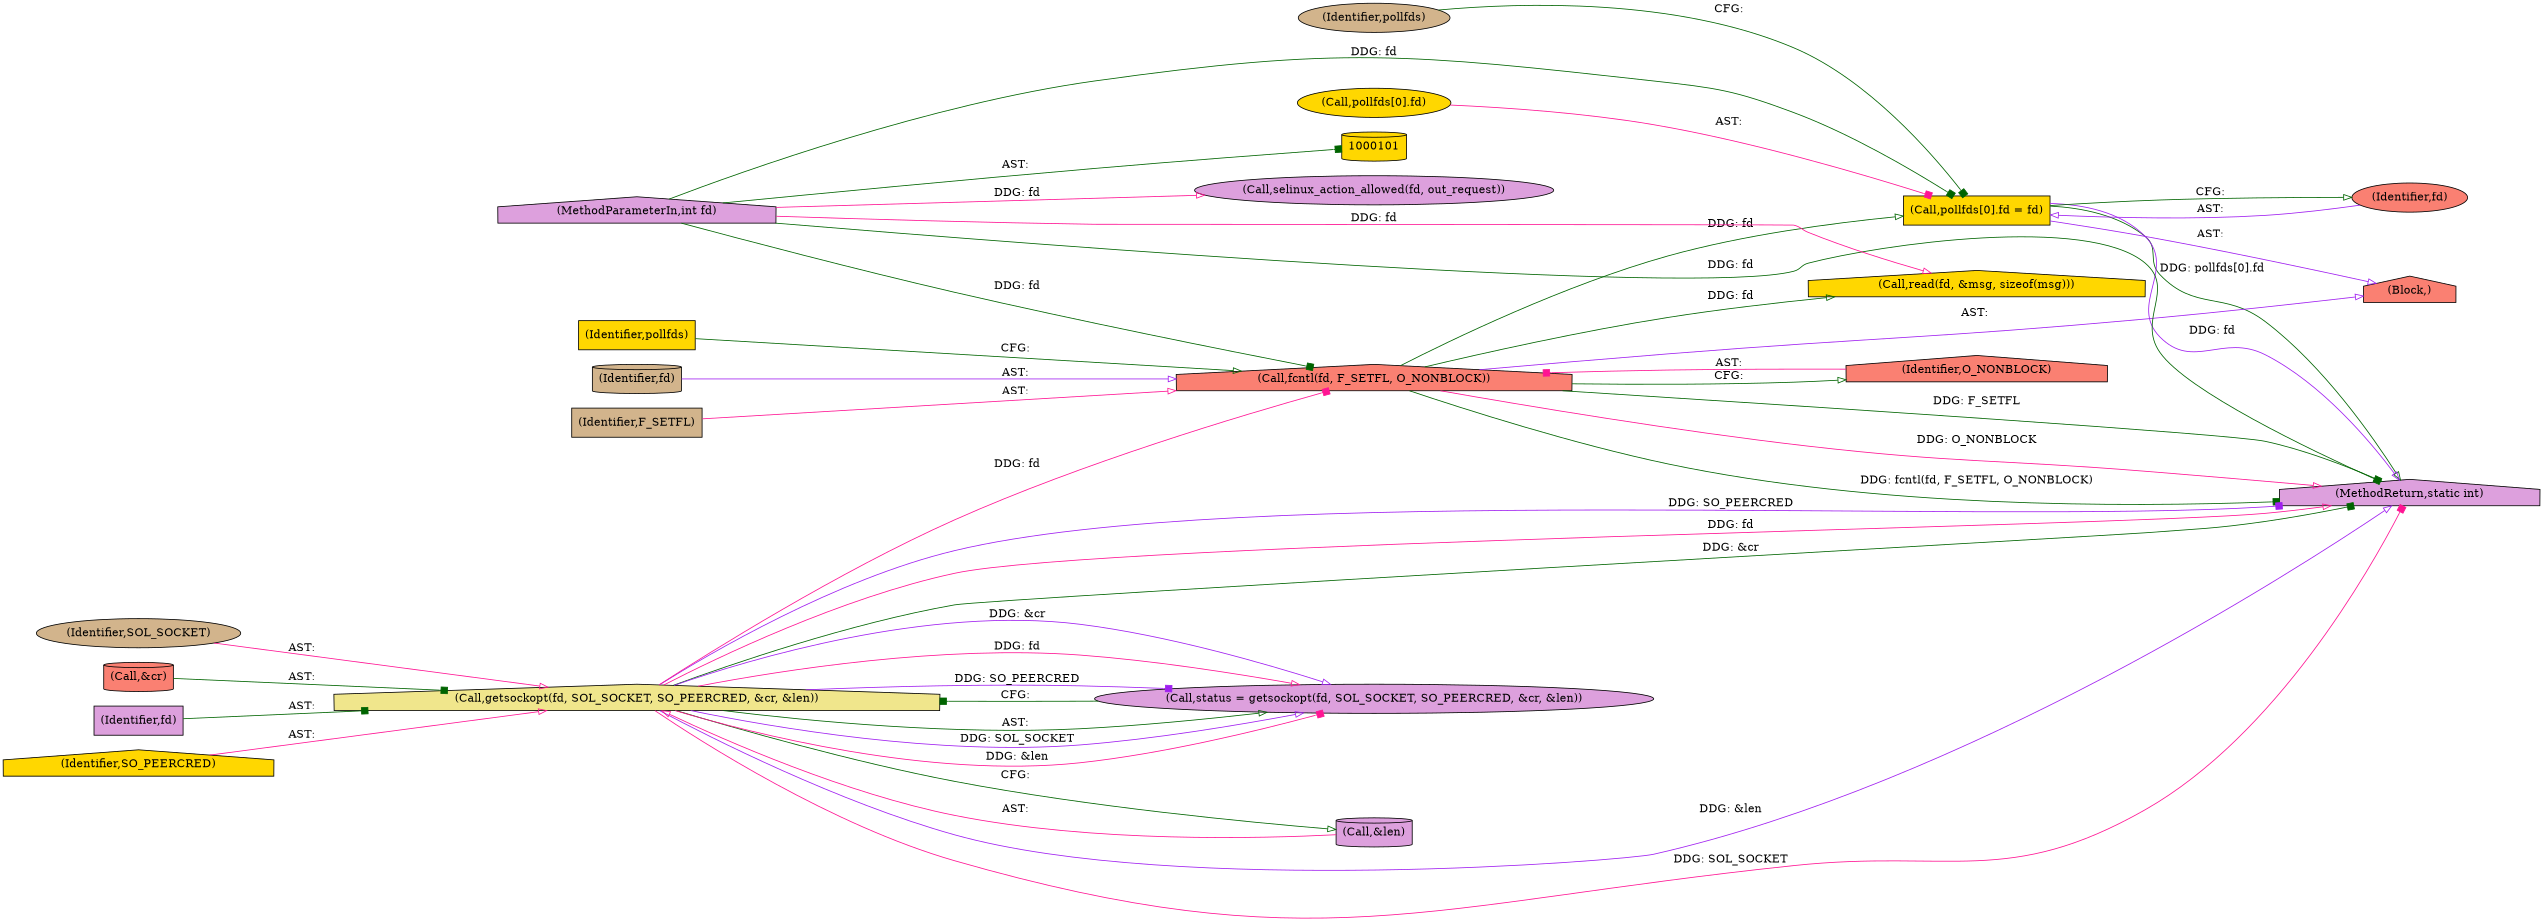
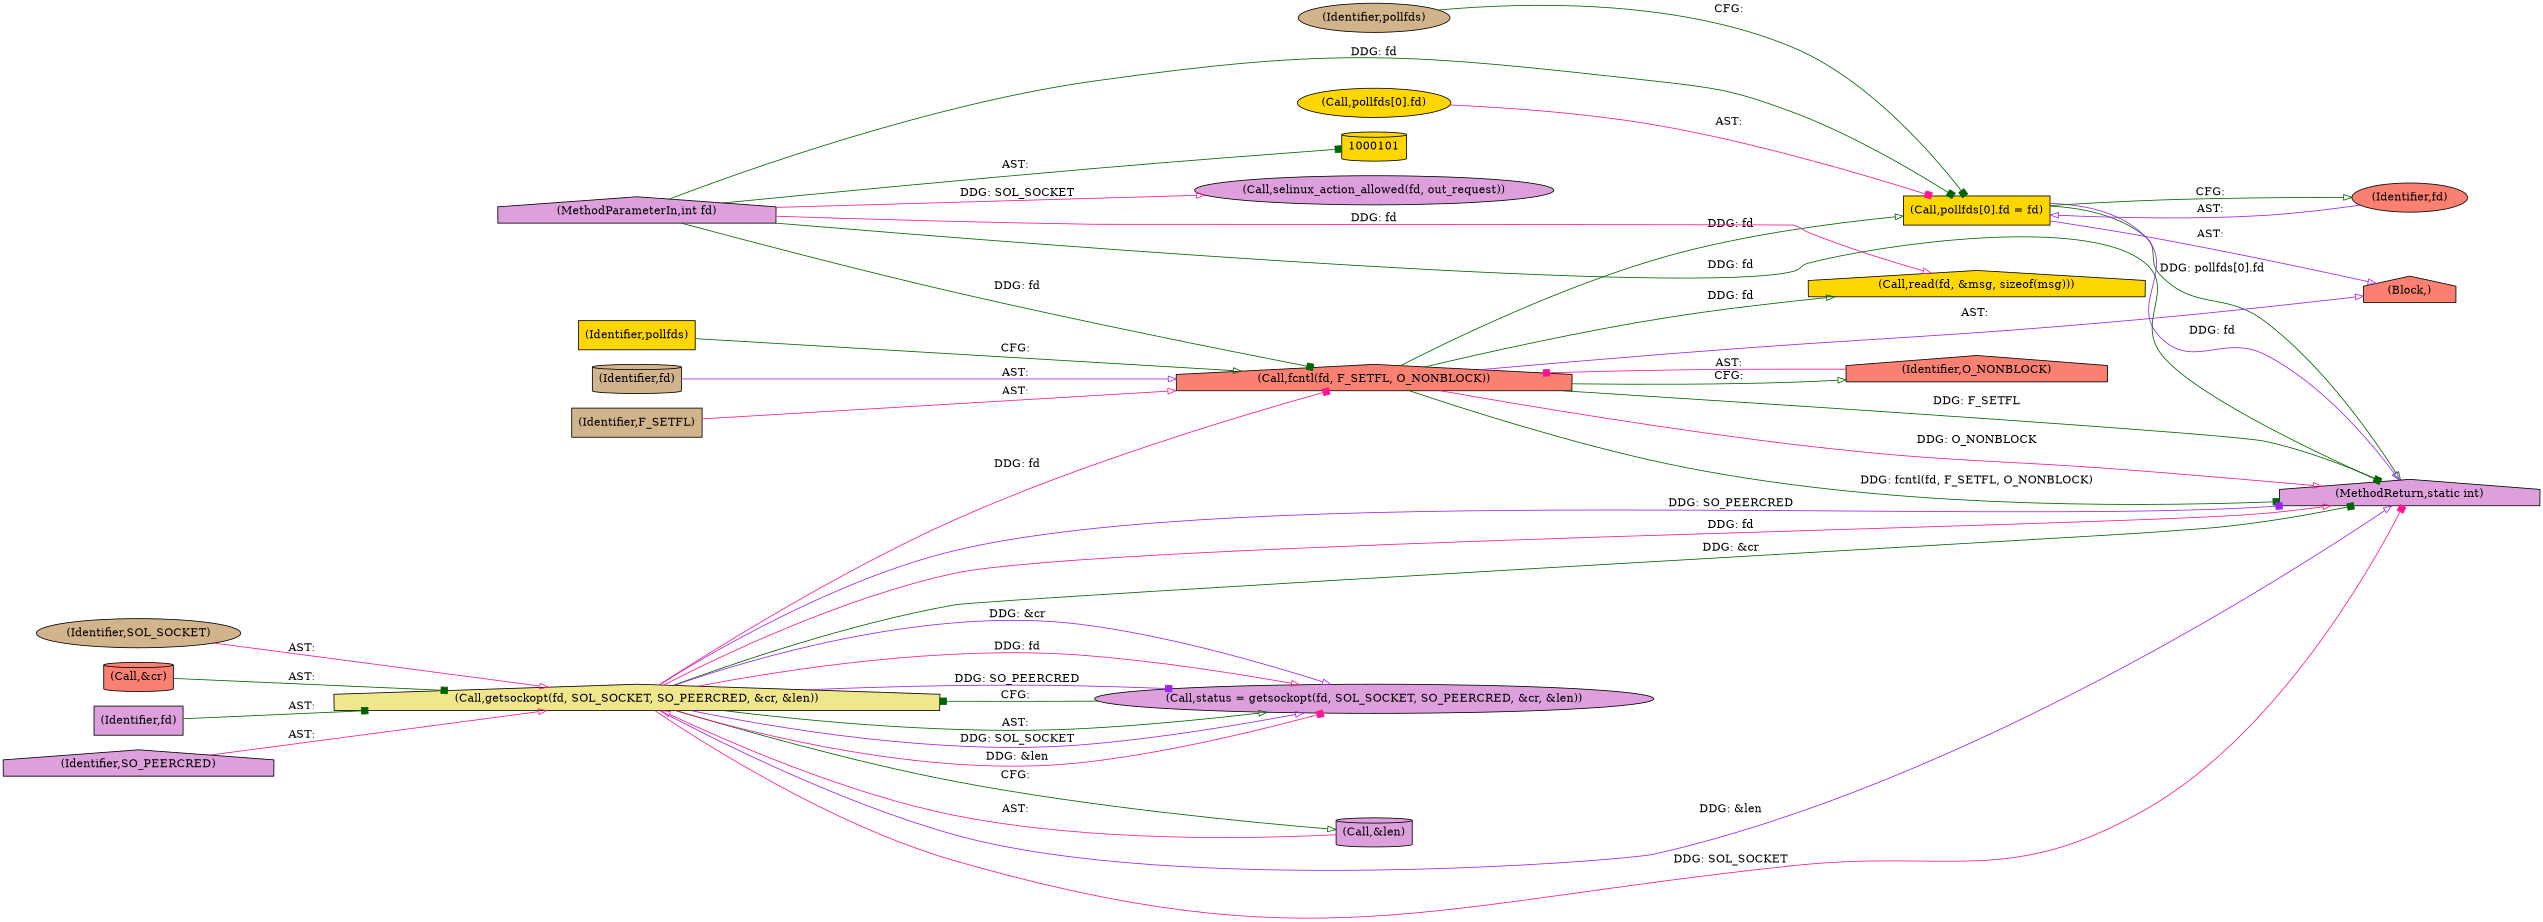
(1017, 193) -> (1017, 193)
(139, 764) -> (139, 764)
